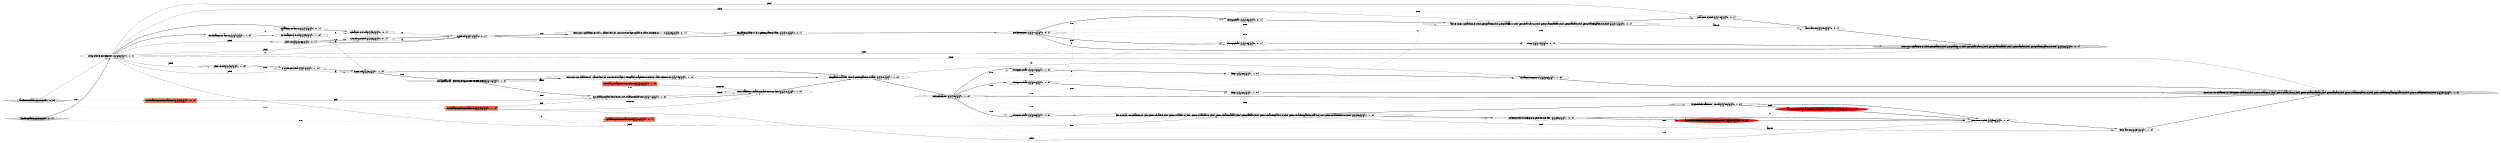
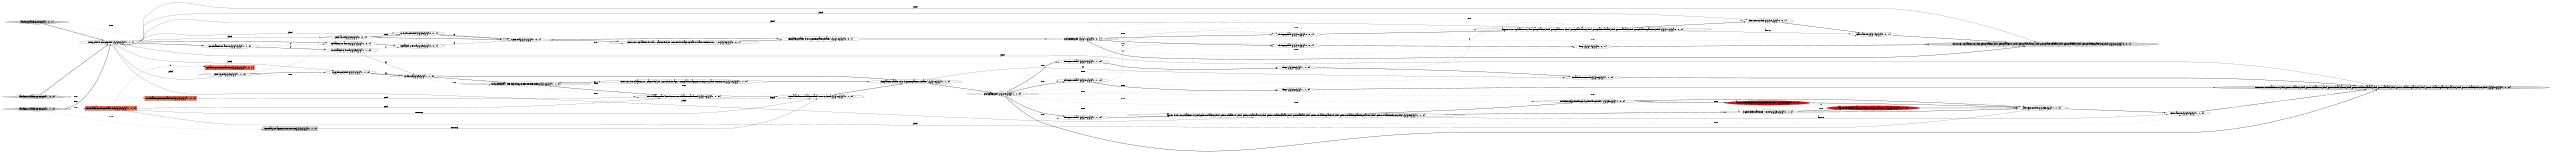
(73, 79) -> (73, 70)
(630, 84) -> (290, 129)
none -> (37, 109)
